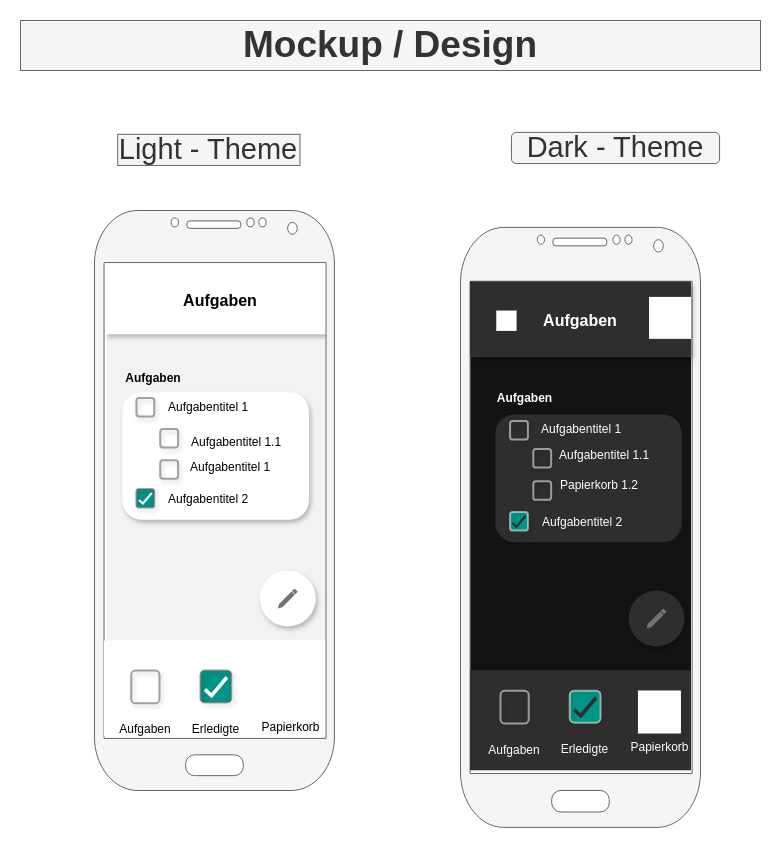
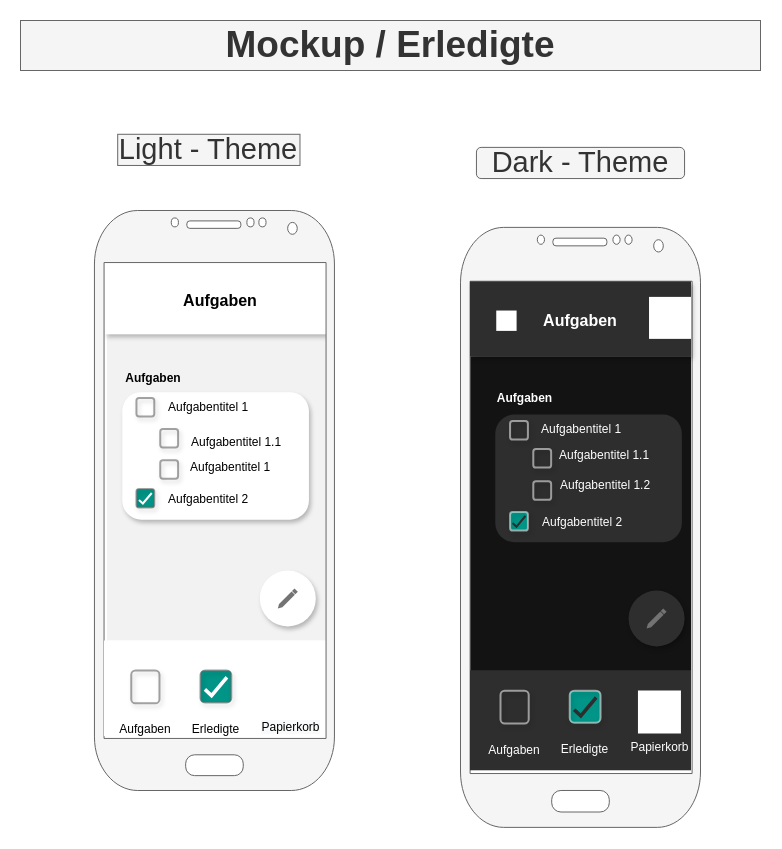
(391, 46) -> (391, 46)
(616, 148) -> (581, 163)
(603, 486) -> (611, 486)
